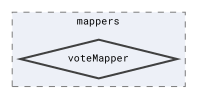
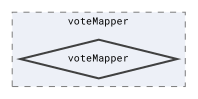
(99, 22) -> (99, 22)
